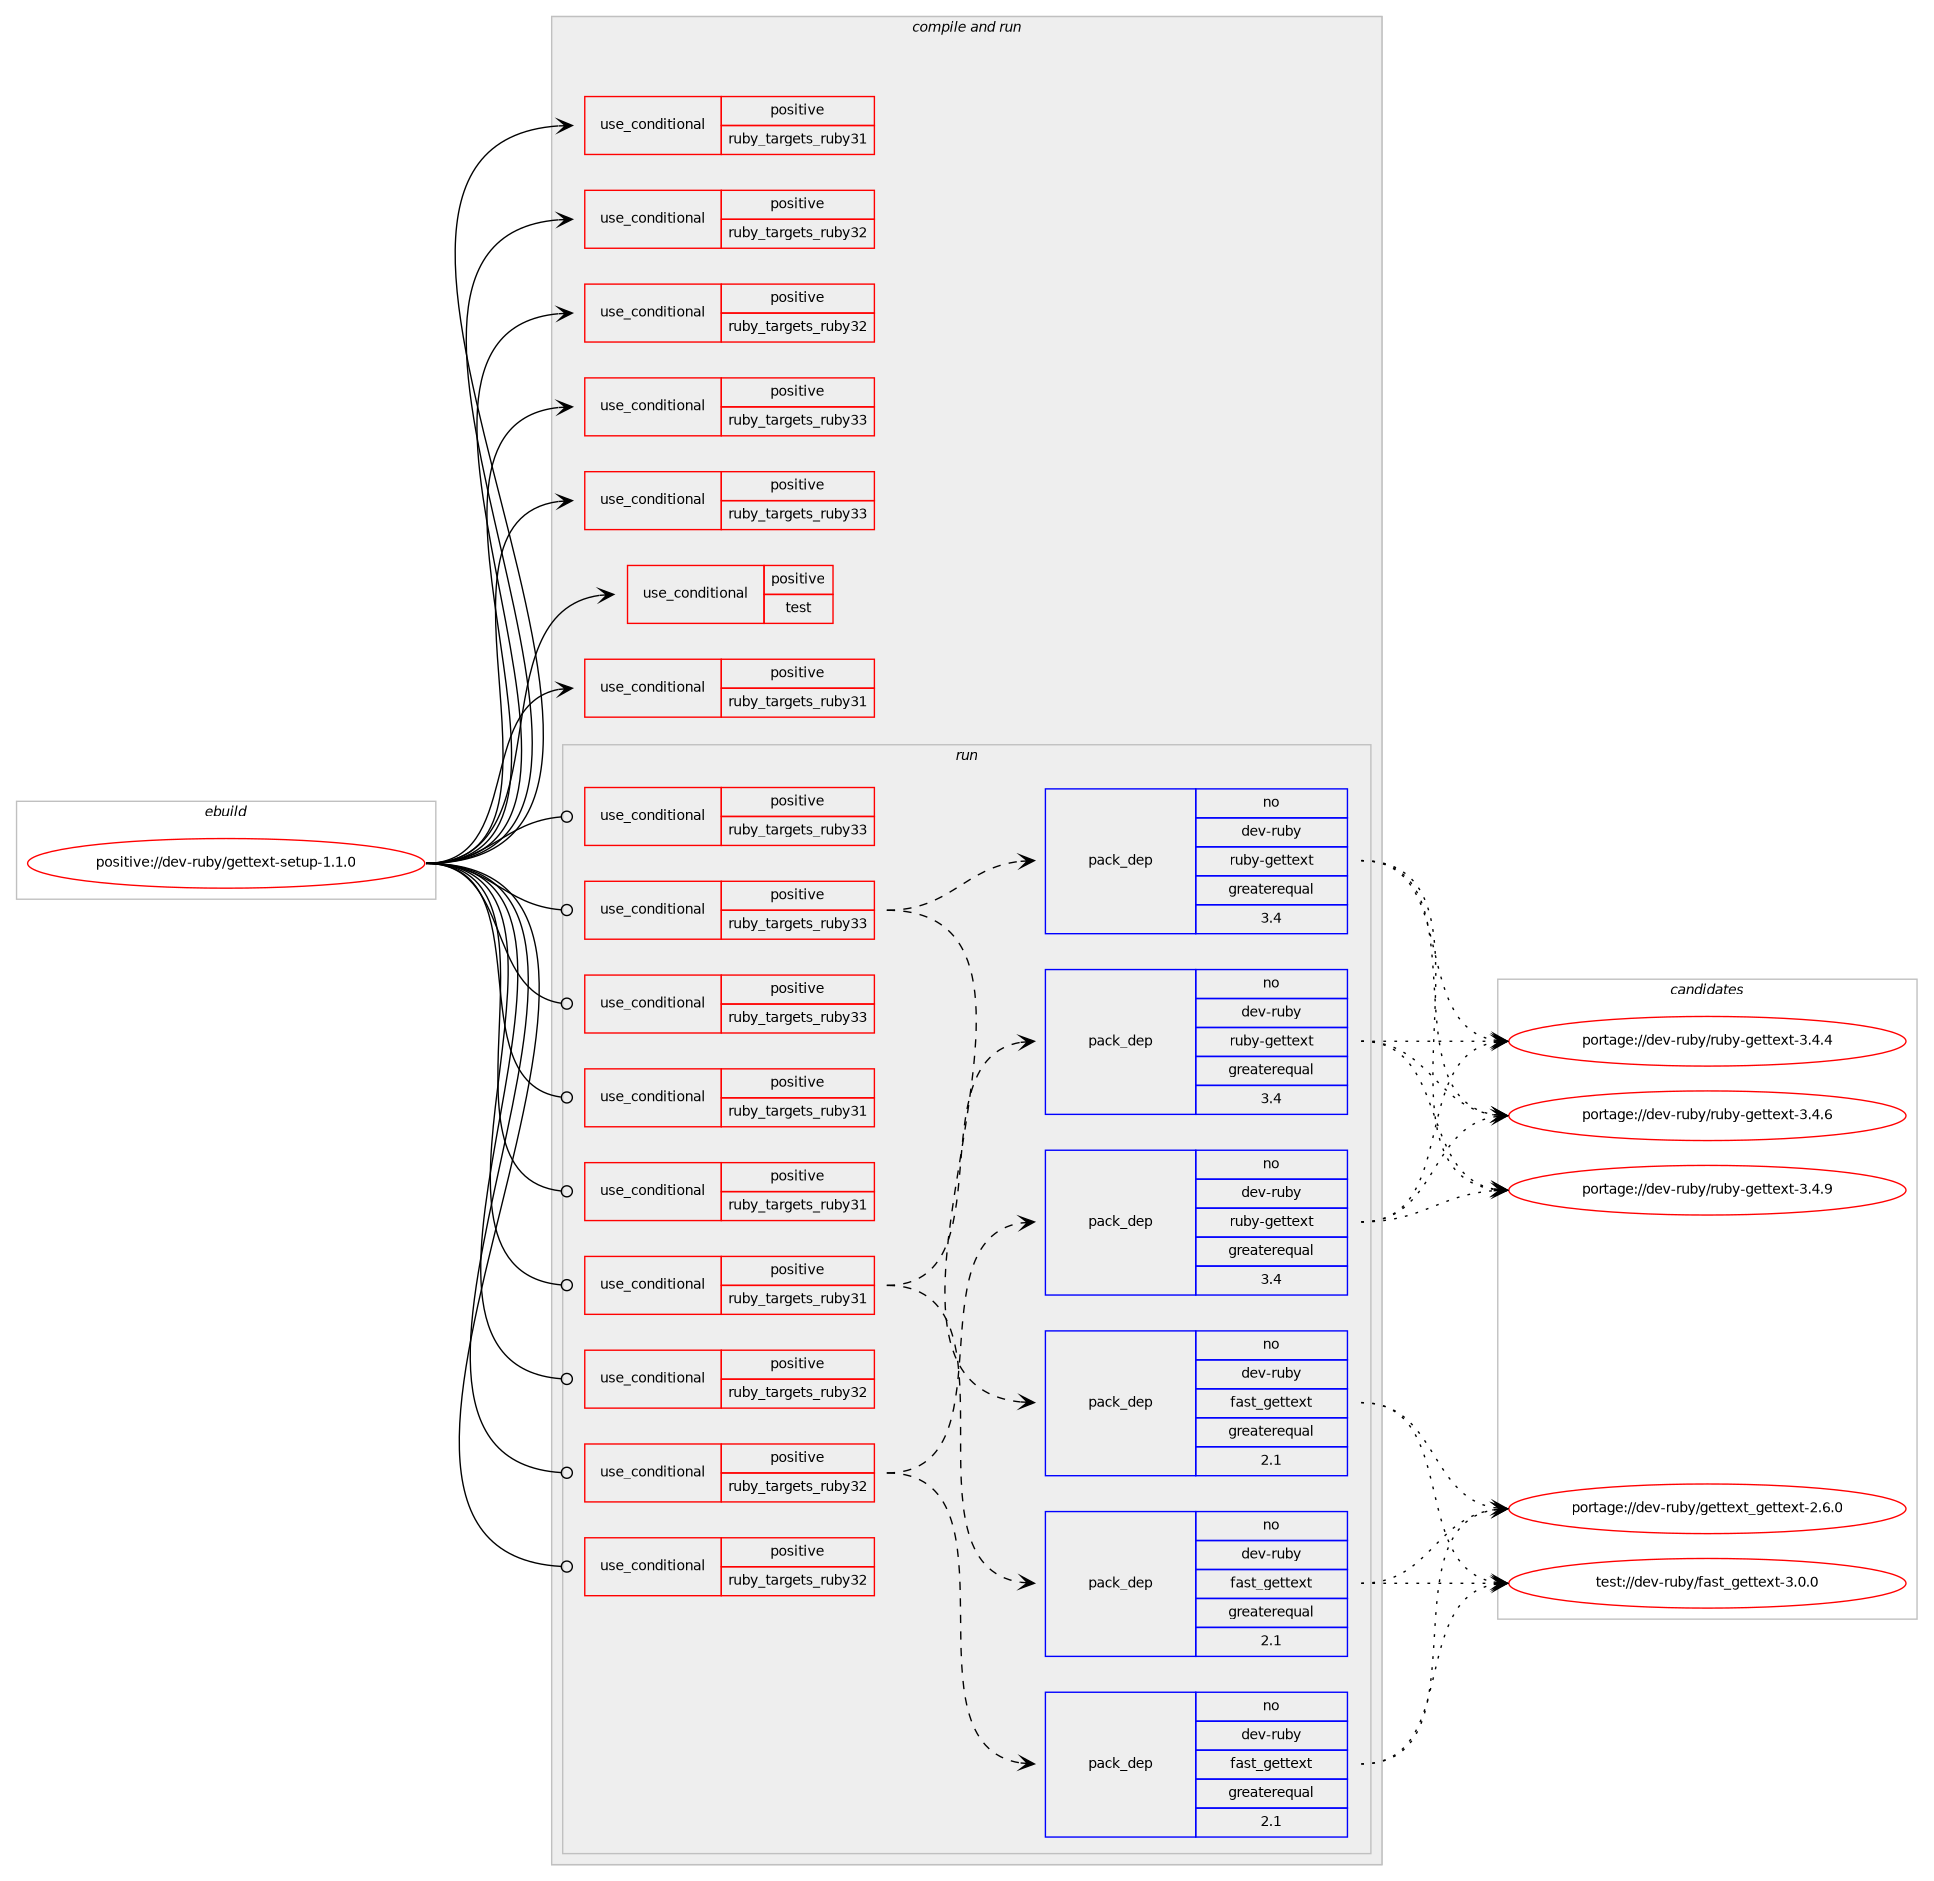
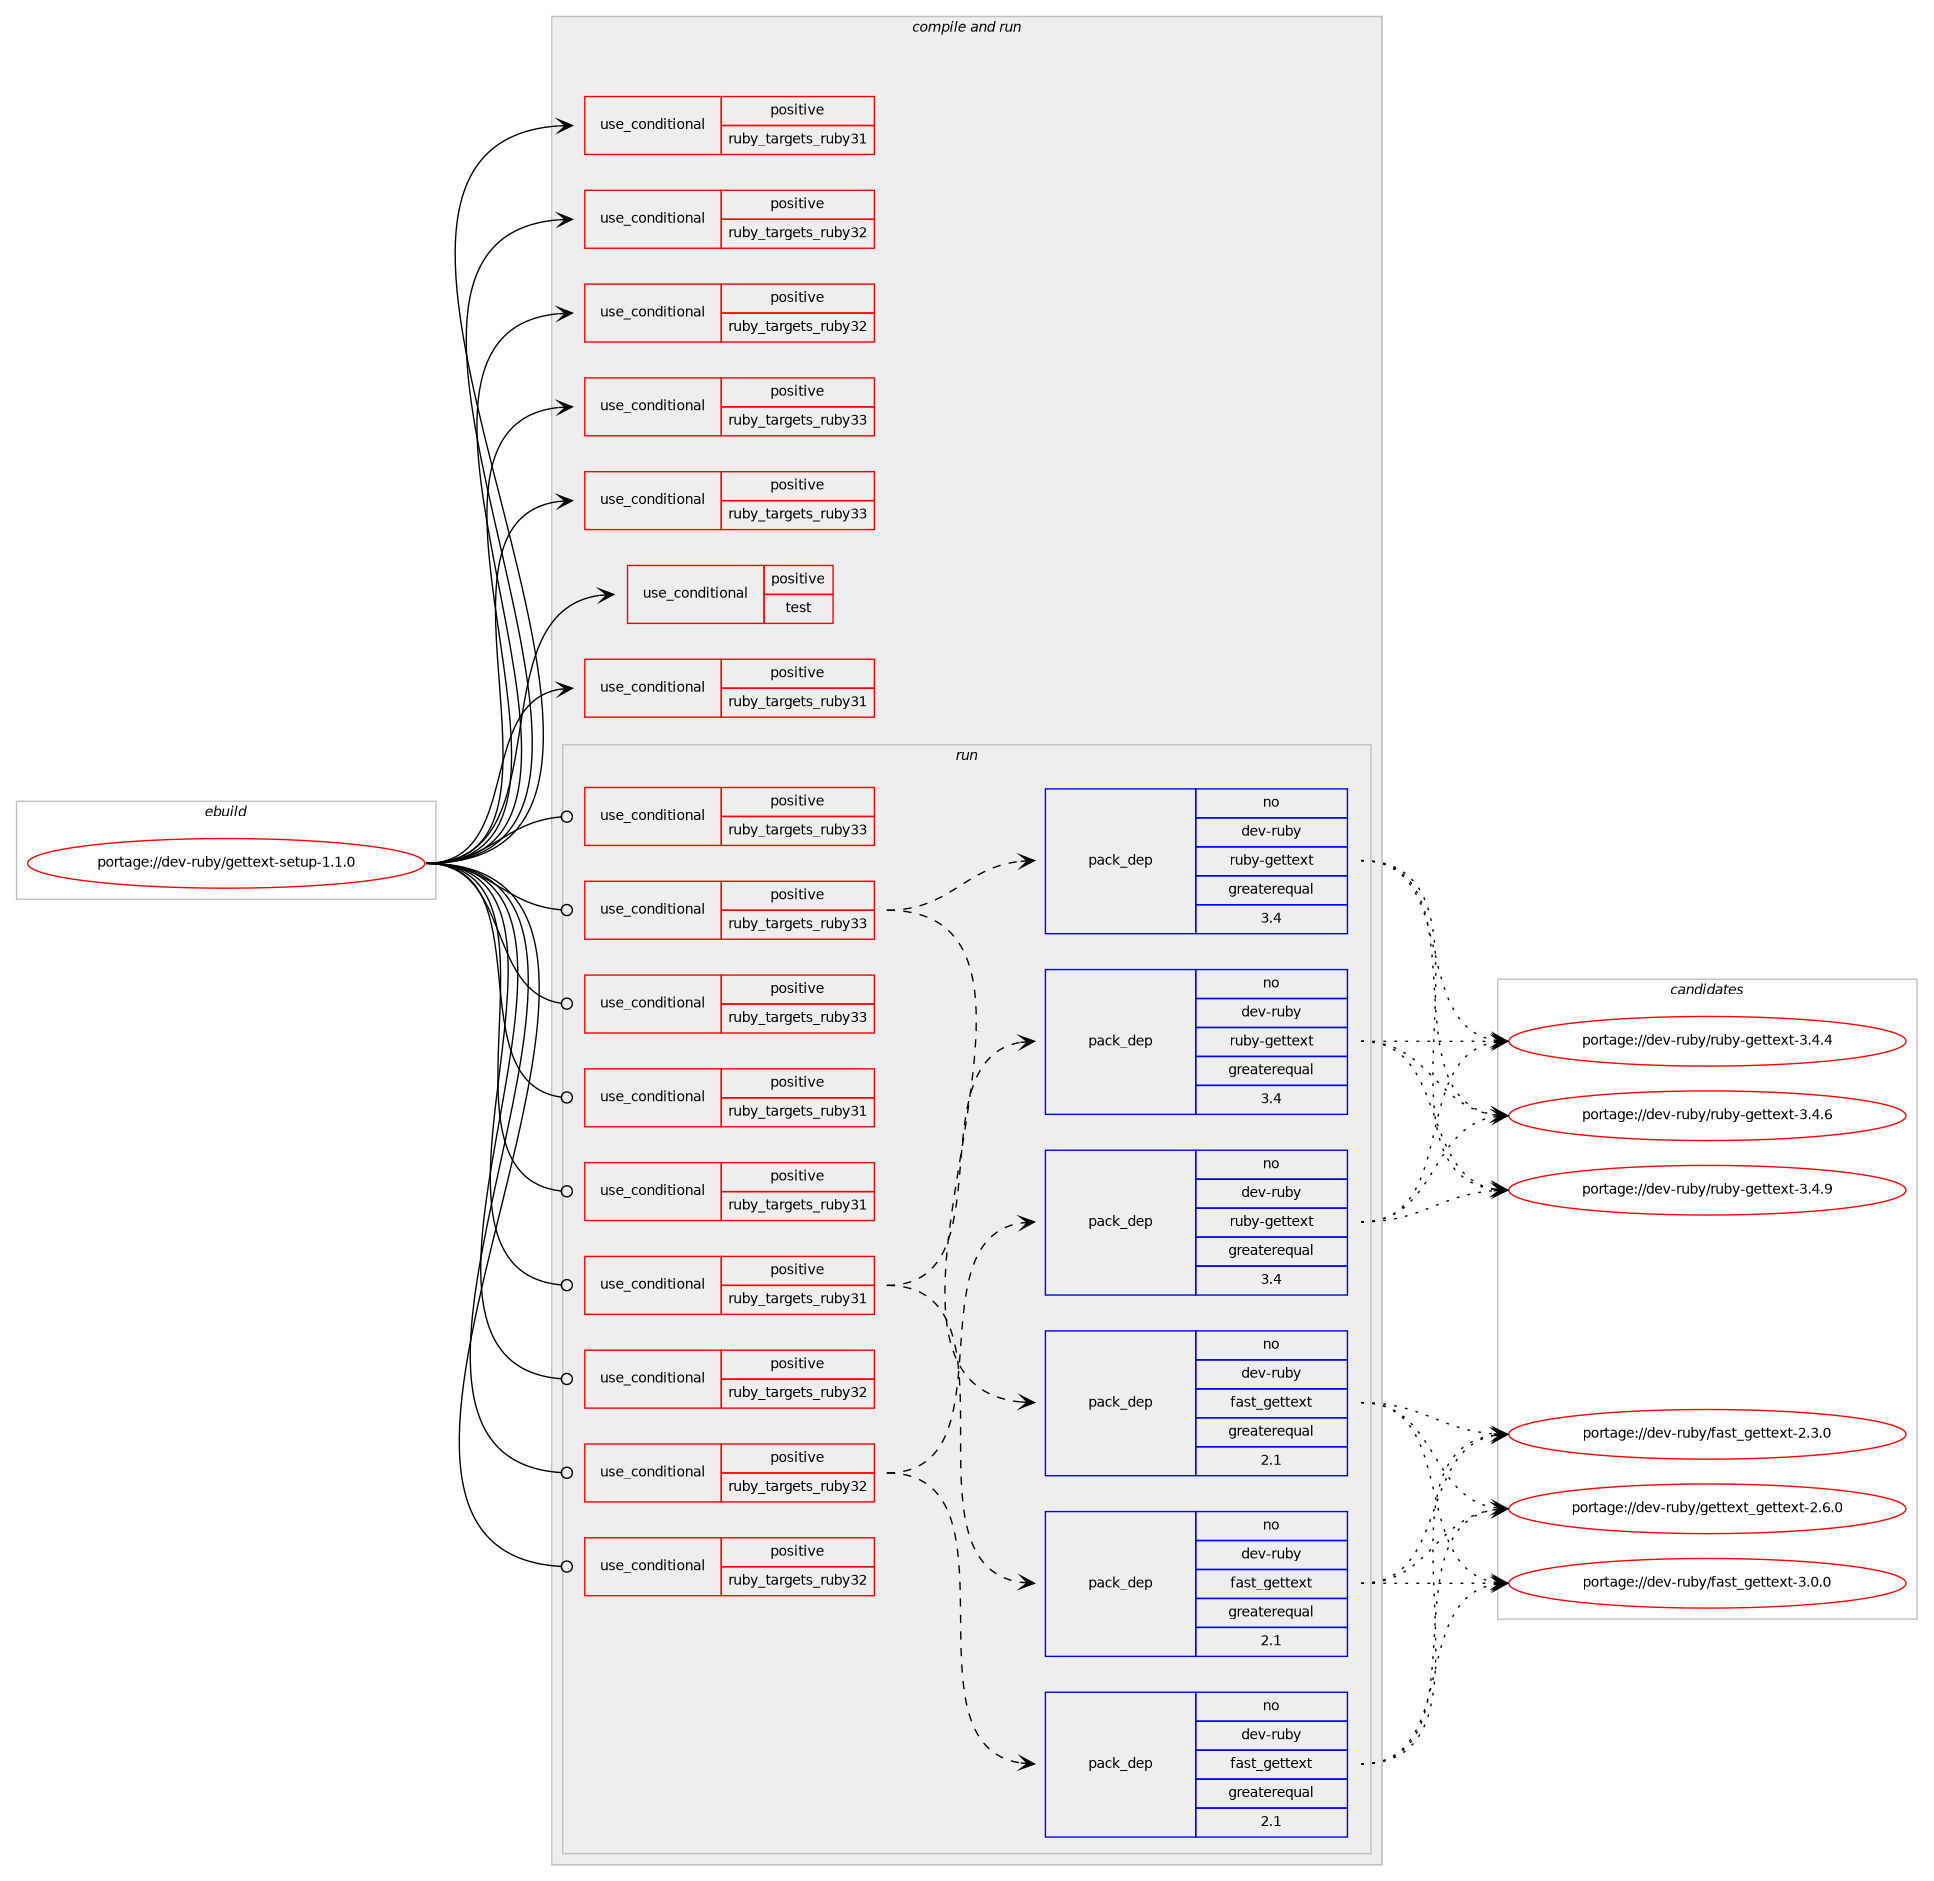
(226, 863) -> (226, 863)
none -> (1707, 1434)
(1707, 1583) -> (1707, 1583)
